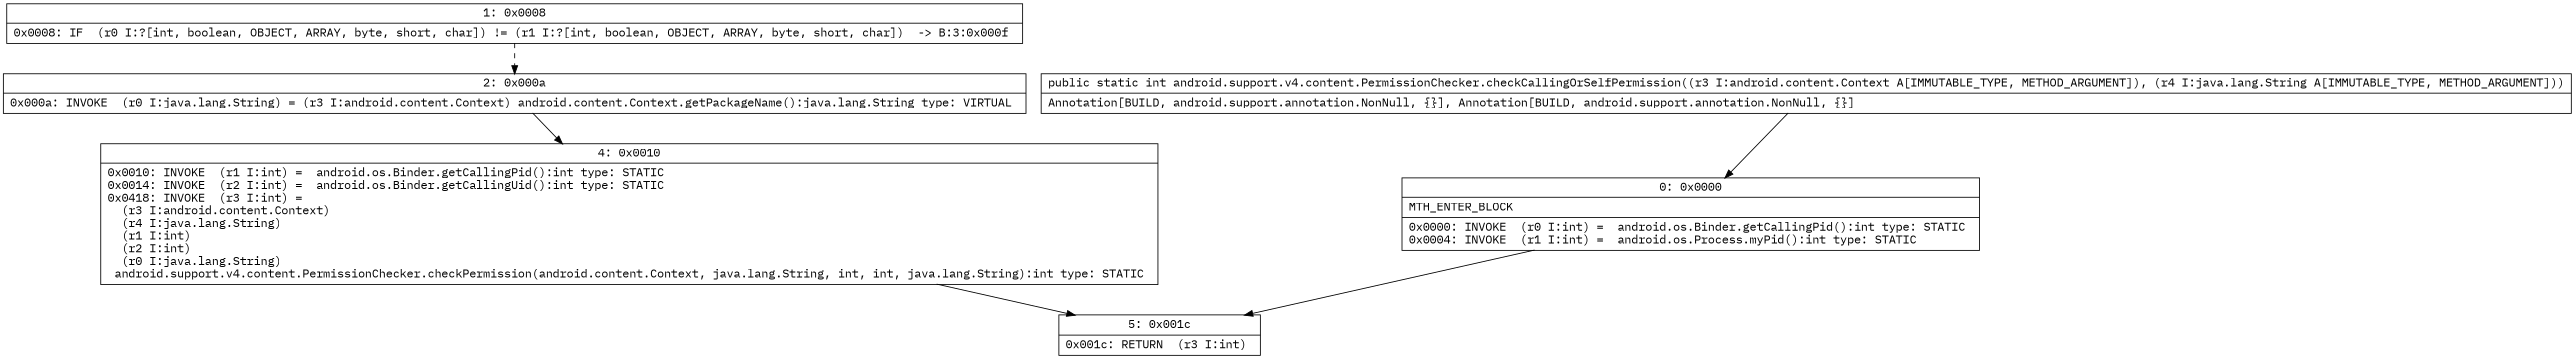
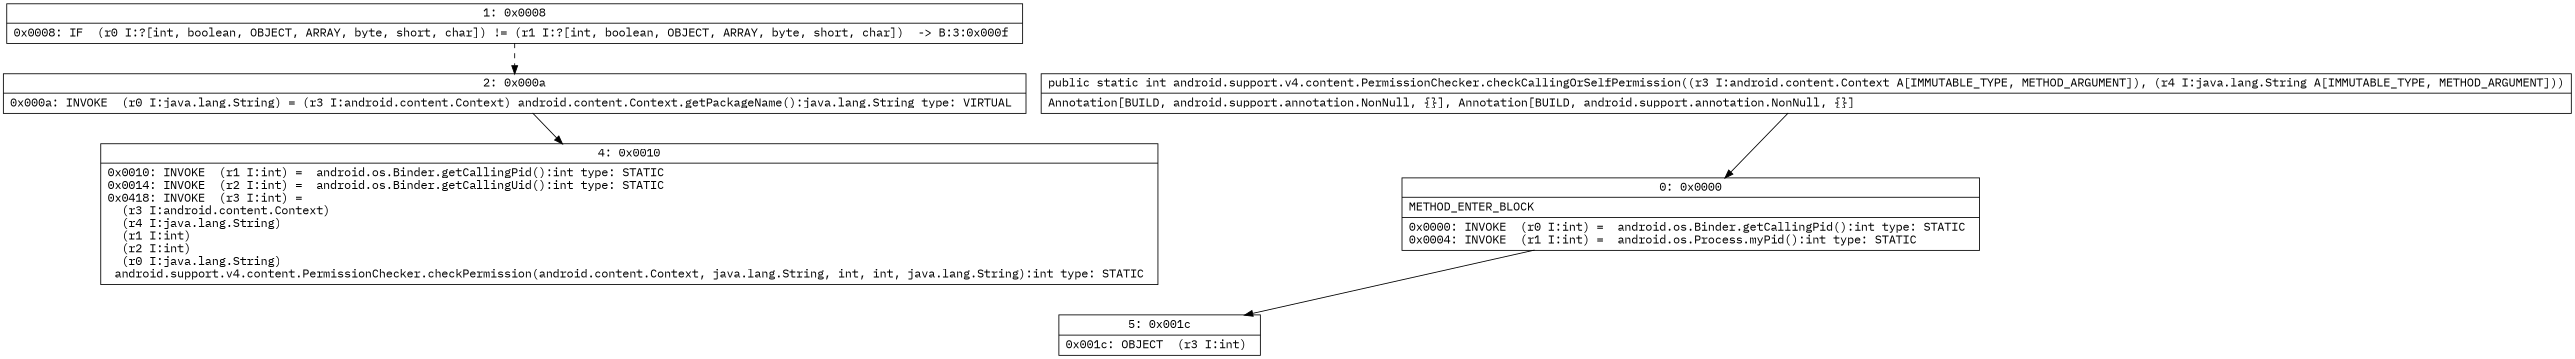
(1461, 207) -> (1472, 207)
(1002, 299) -> none
(1160, 345) -> (1160, 345)
